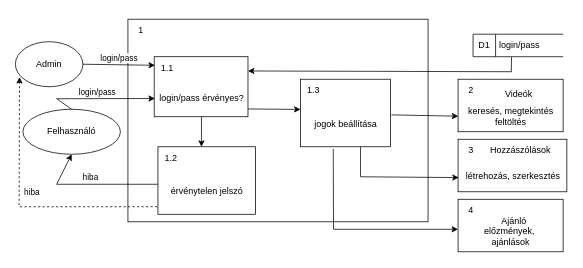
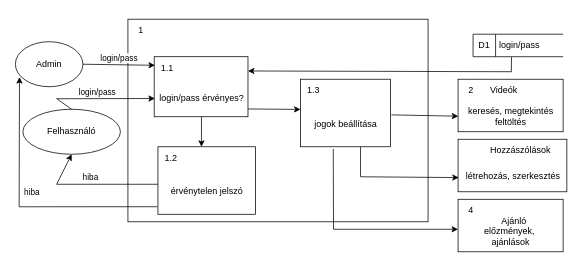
(522, 94) -> (507, 90)
(471, 150) -> none
(26, 207) -> (26, 207)
